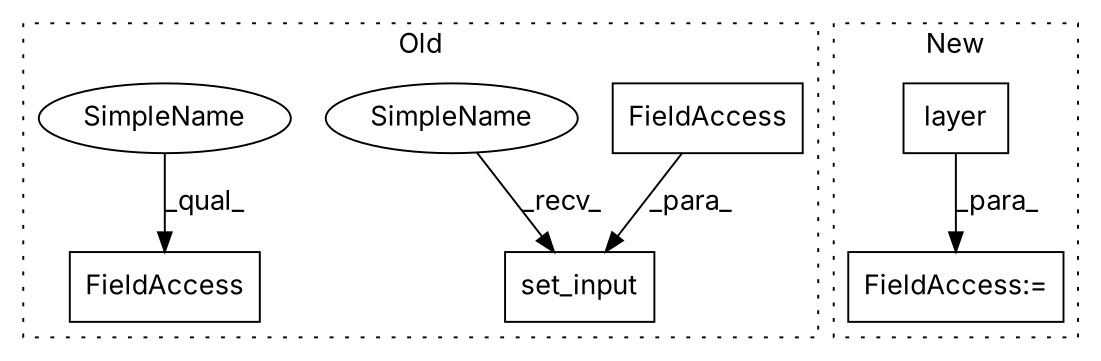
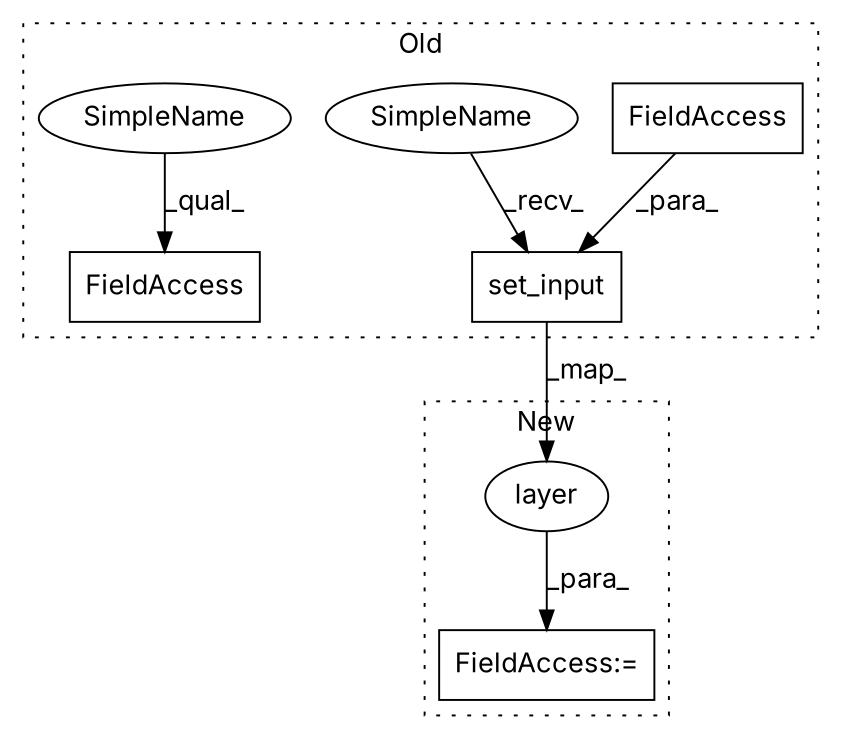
(956, 118) -> (547, 496)
none -> (547, 382)
